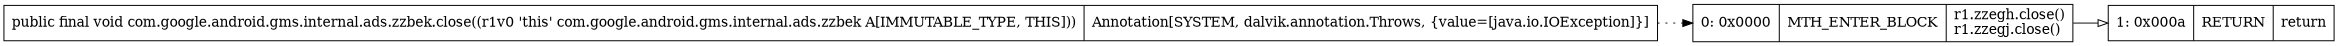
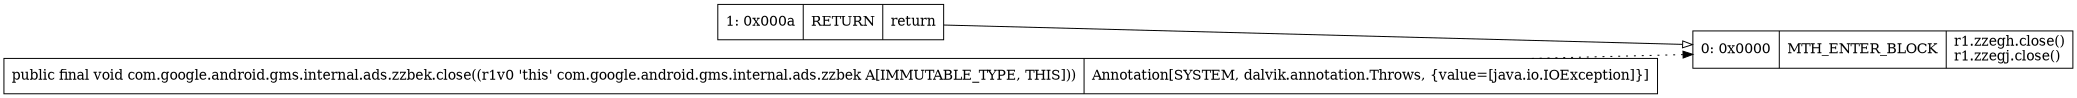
(2086, 23) -> (1313, 35)
